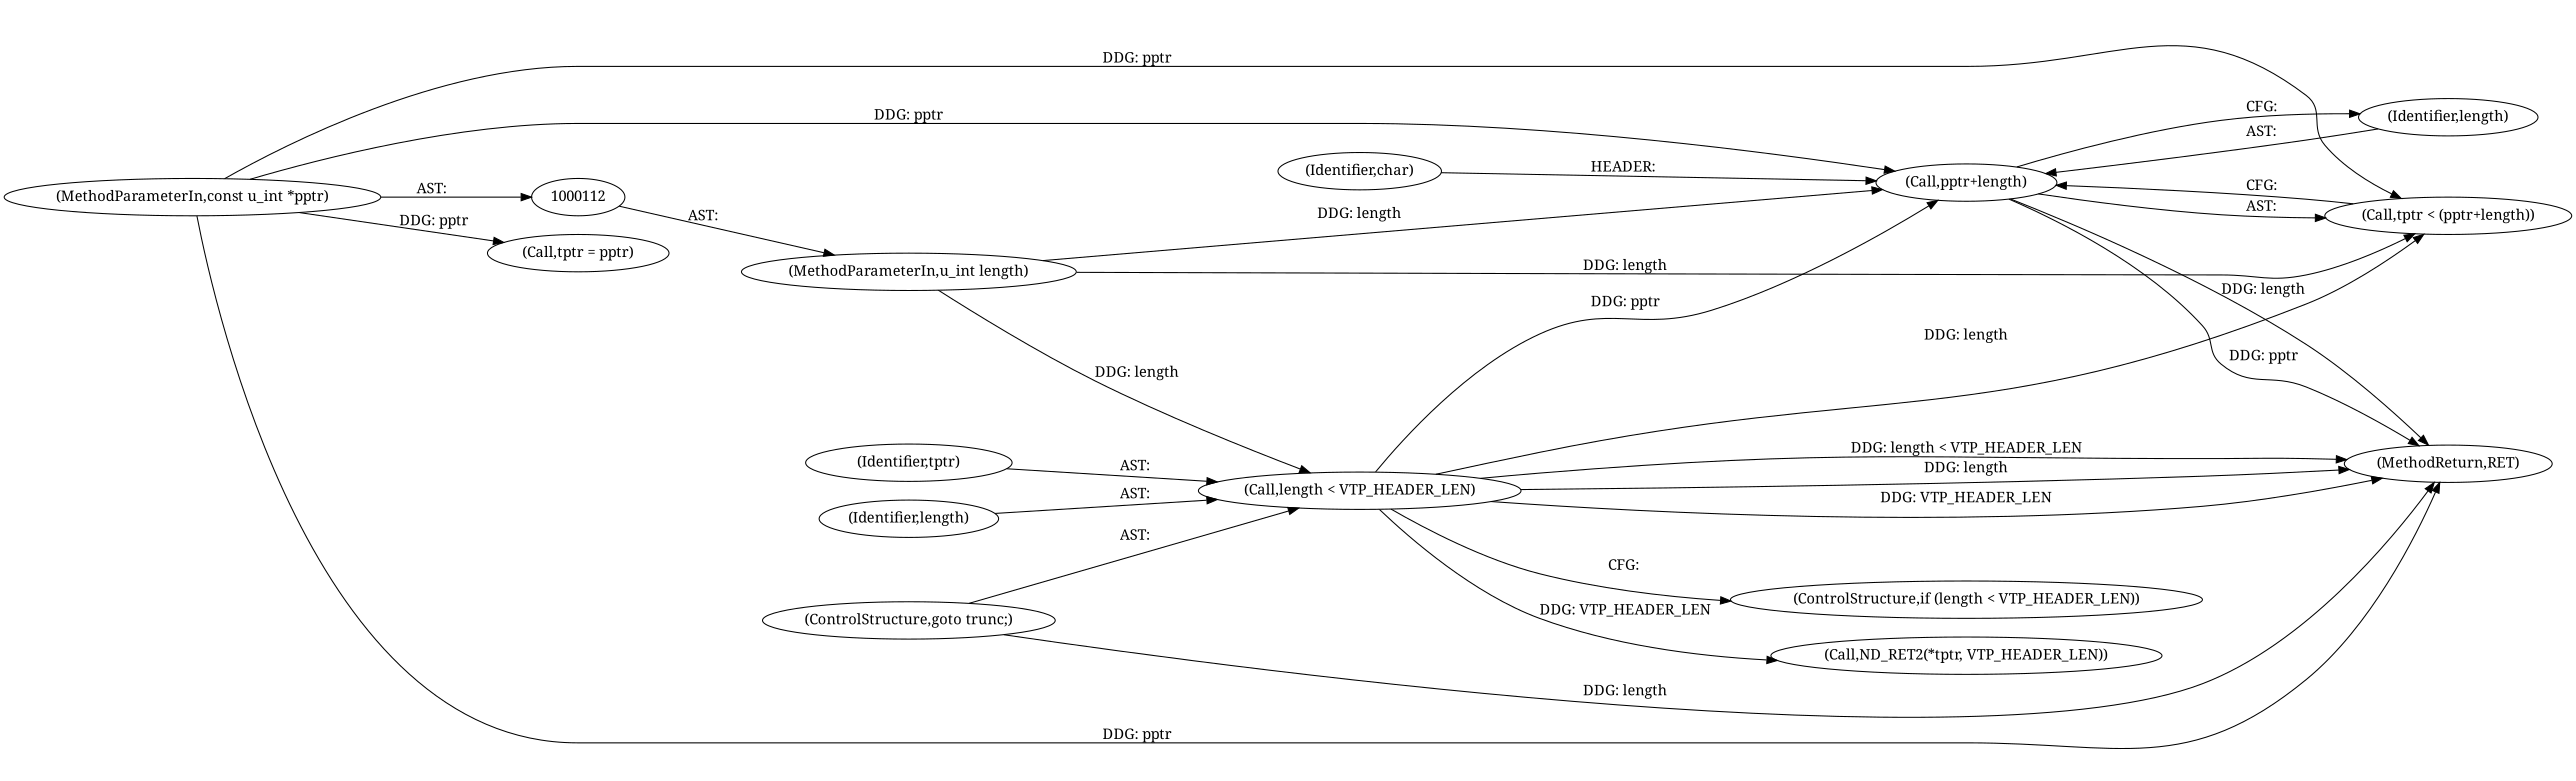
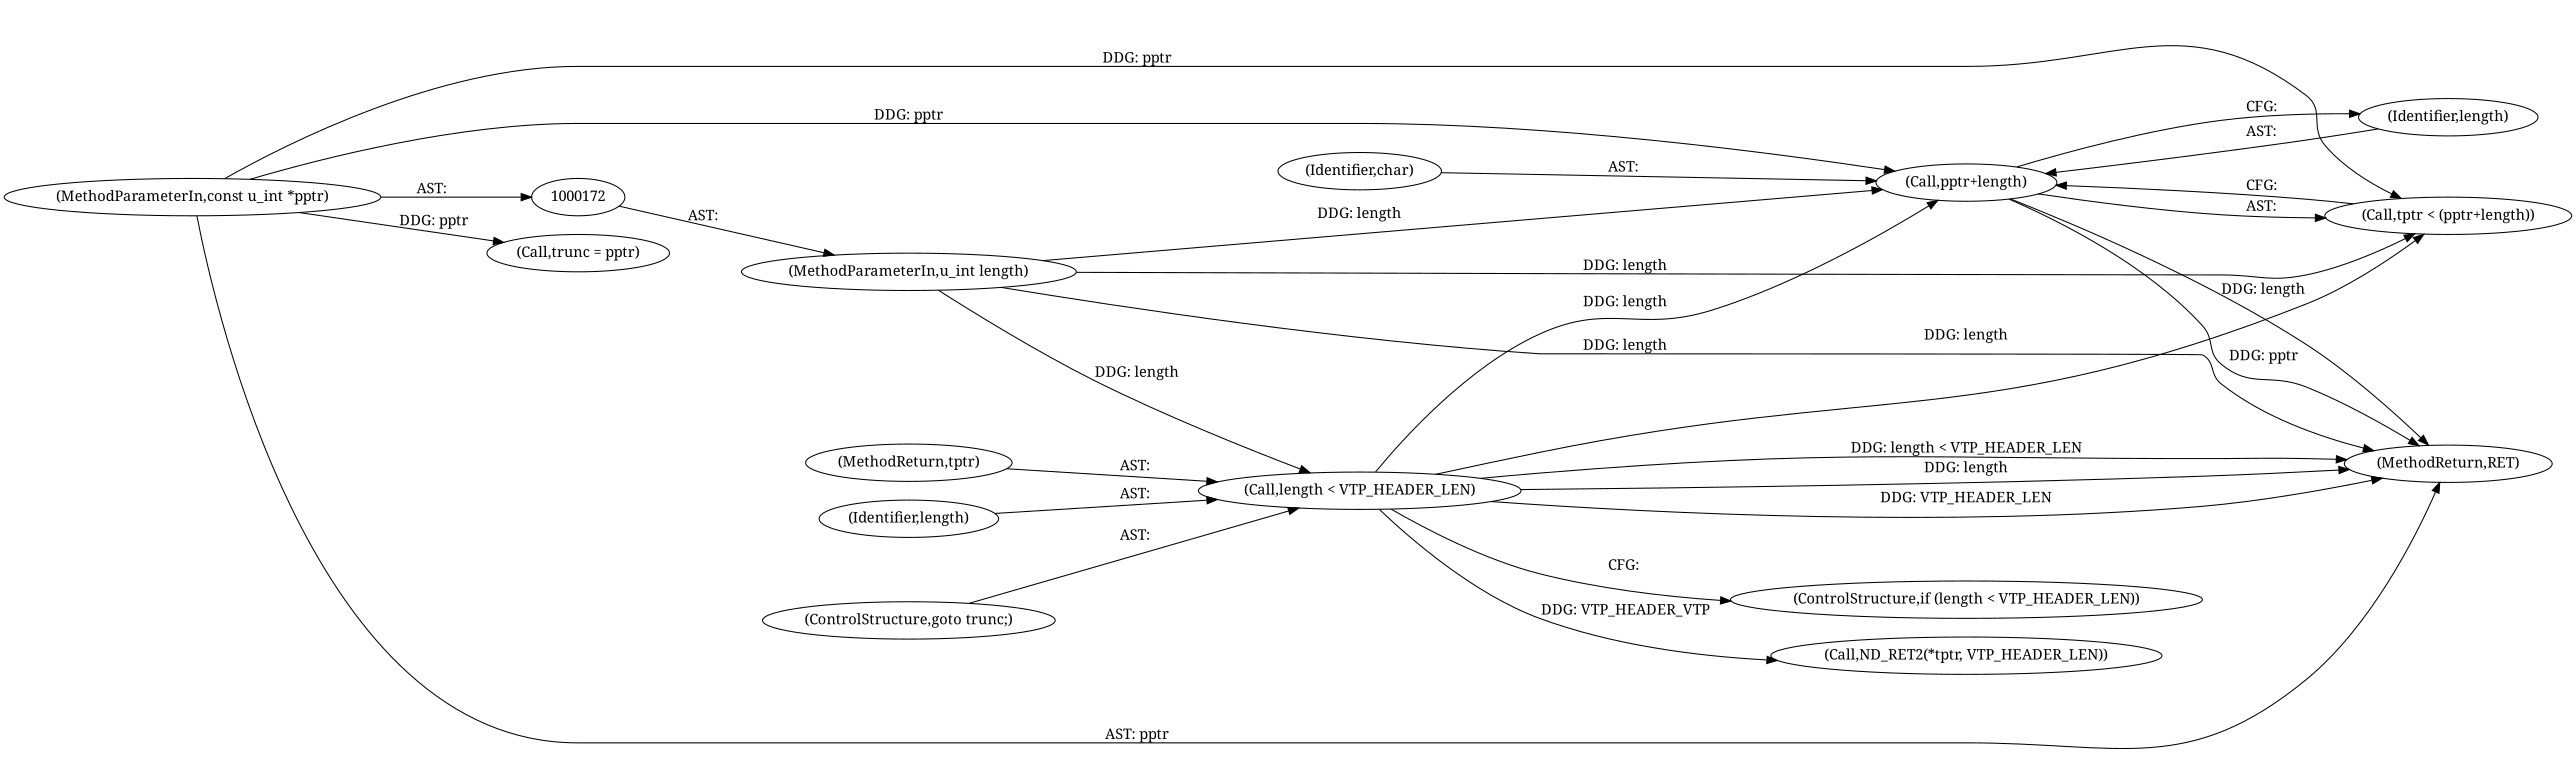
(1626, 168) -> (1626, 168)
(578, 197) -> (578, 197)
(578, 253) -> (578, 253)
(1626, 302) -> (1626, 302)
(909, 463) -> (909, 463)
(1626, 611) -> (1626, 611)
(1753, 713) -> (1696, 354)
(1137, 735) -> (1137, 735)
